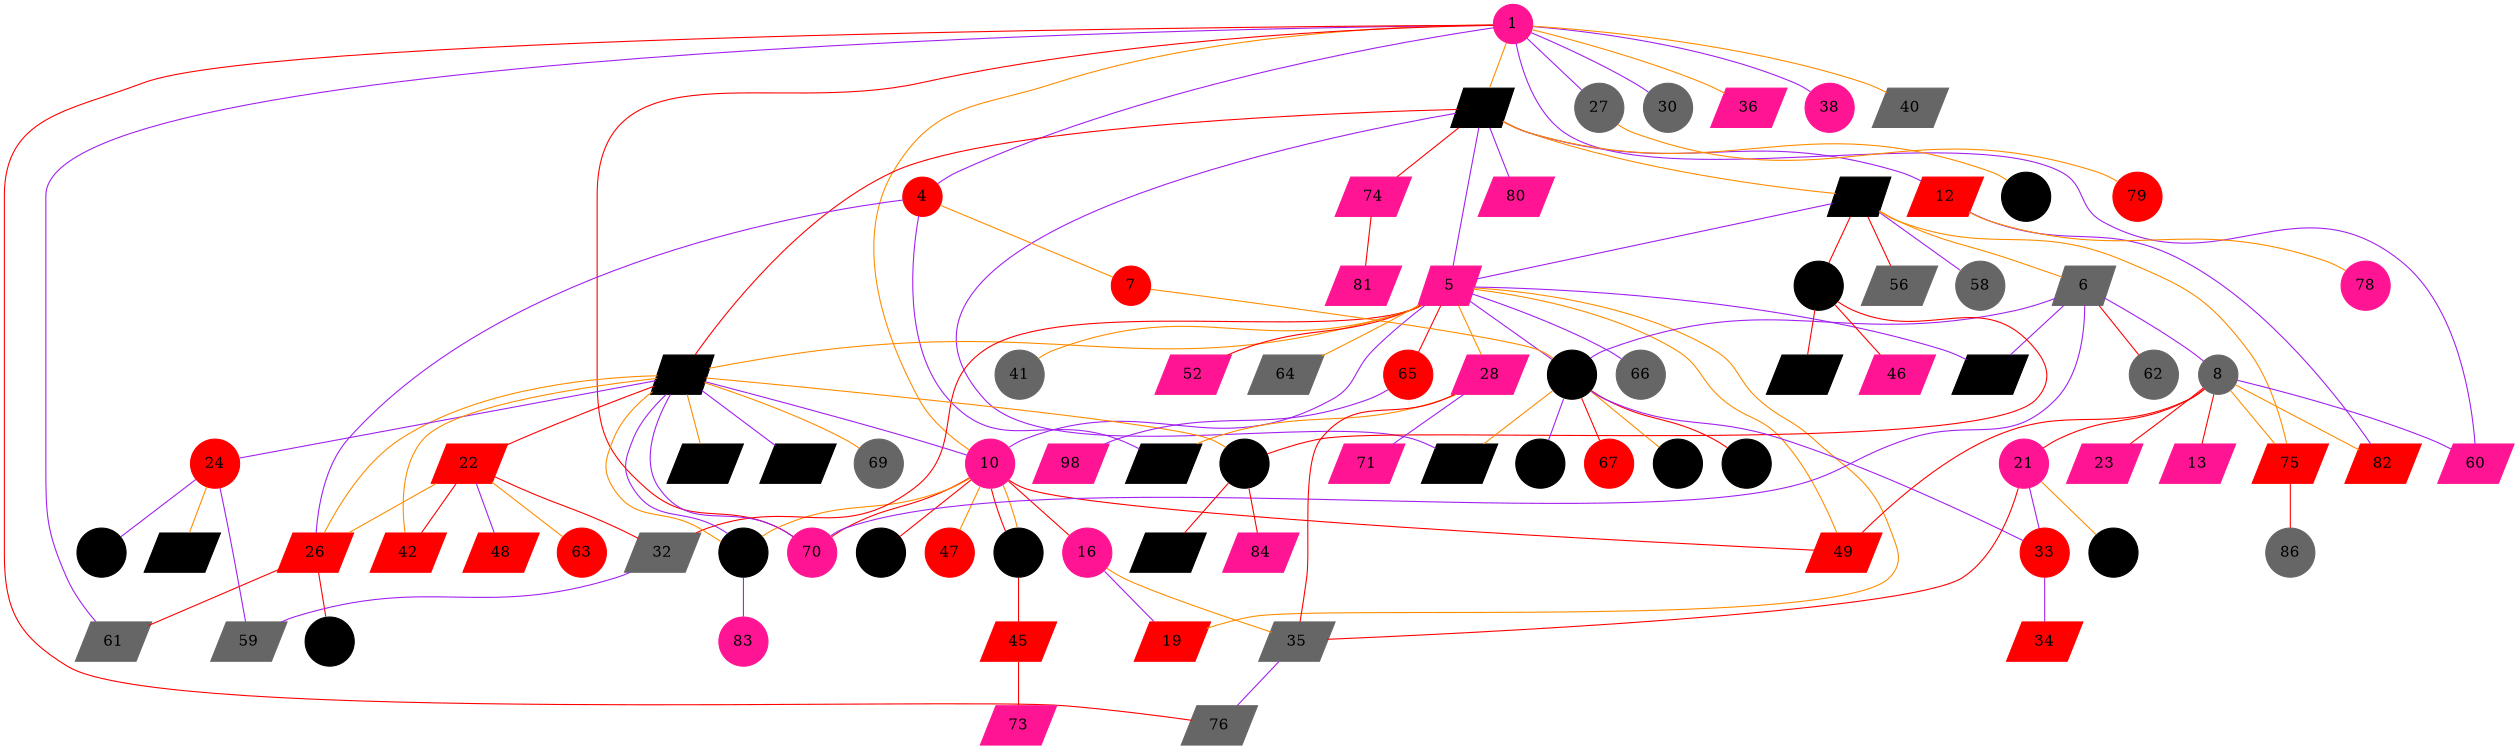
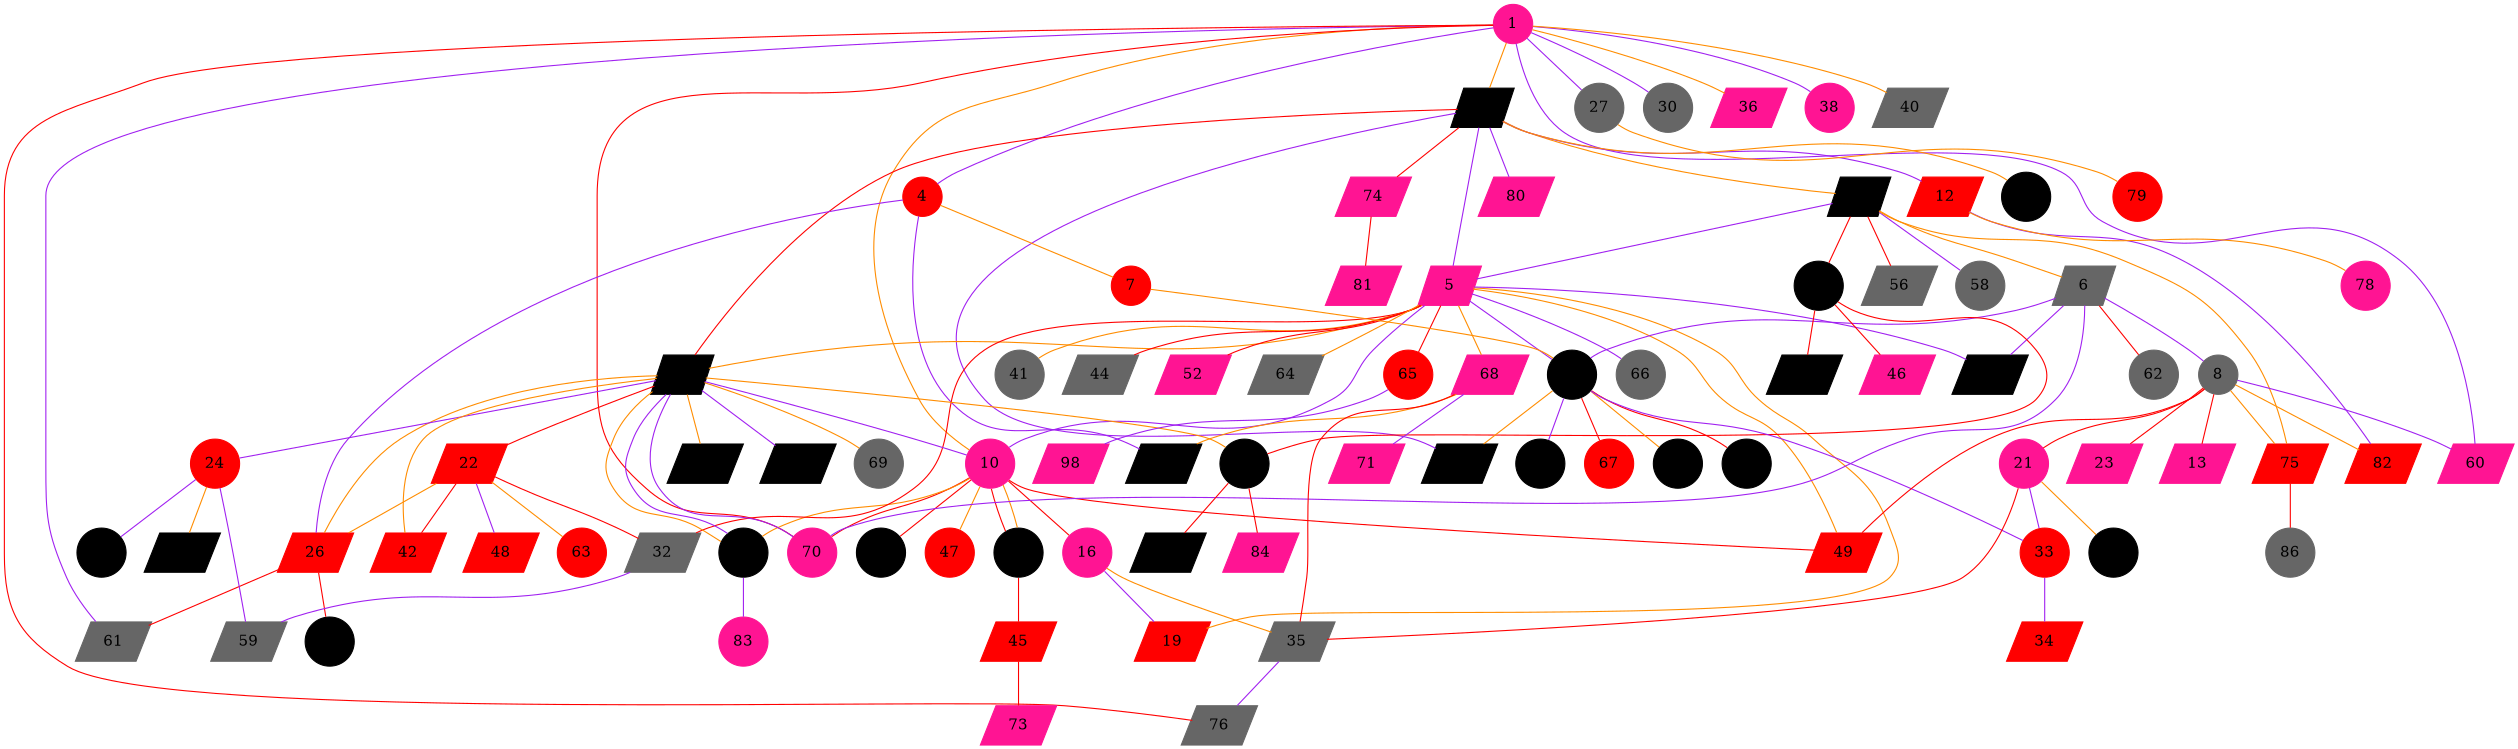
none -> (1100, 375)
(1490, 375) -> (1490, 375)
